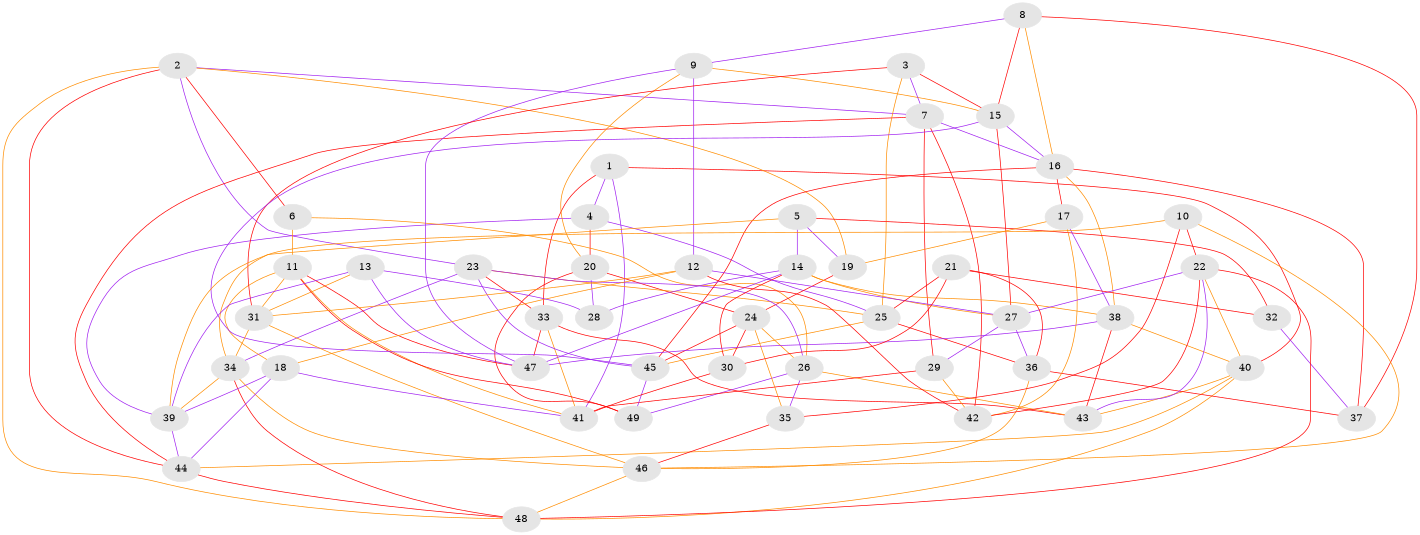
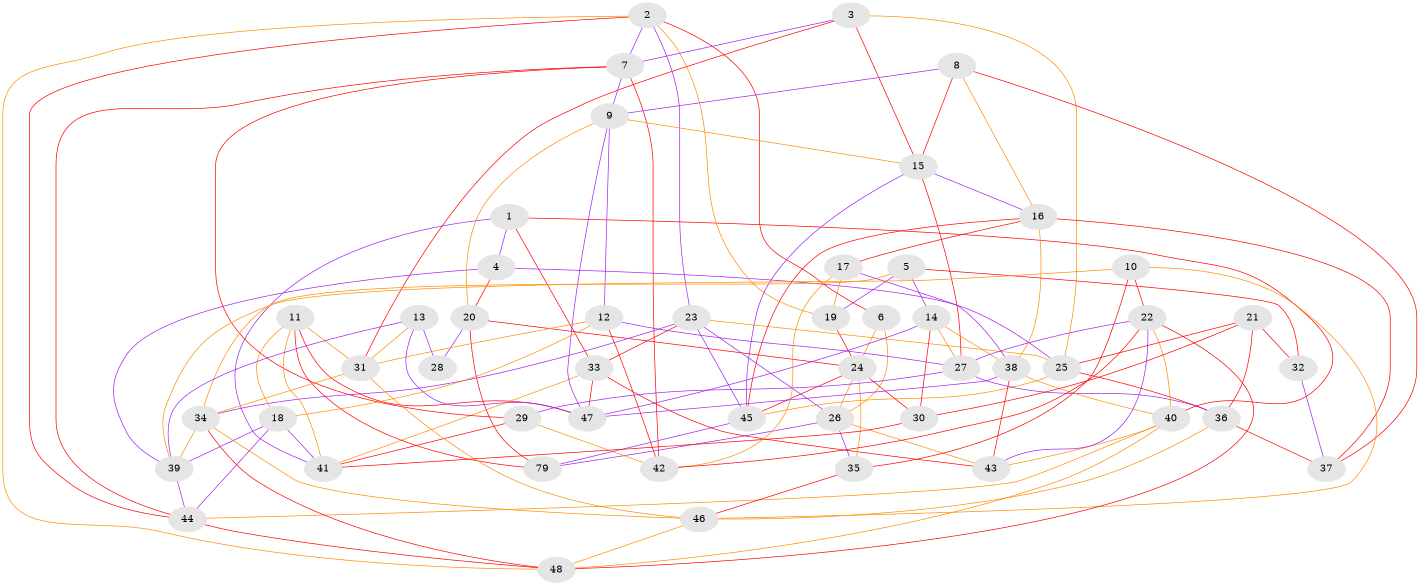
(990, 141) -> (616, 95)
(293, 242) -> (869, 343)
(660, 295) -> none
(634, 419) -> (542, 469)
